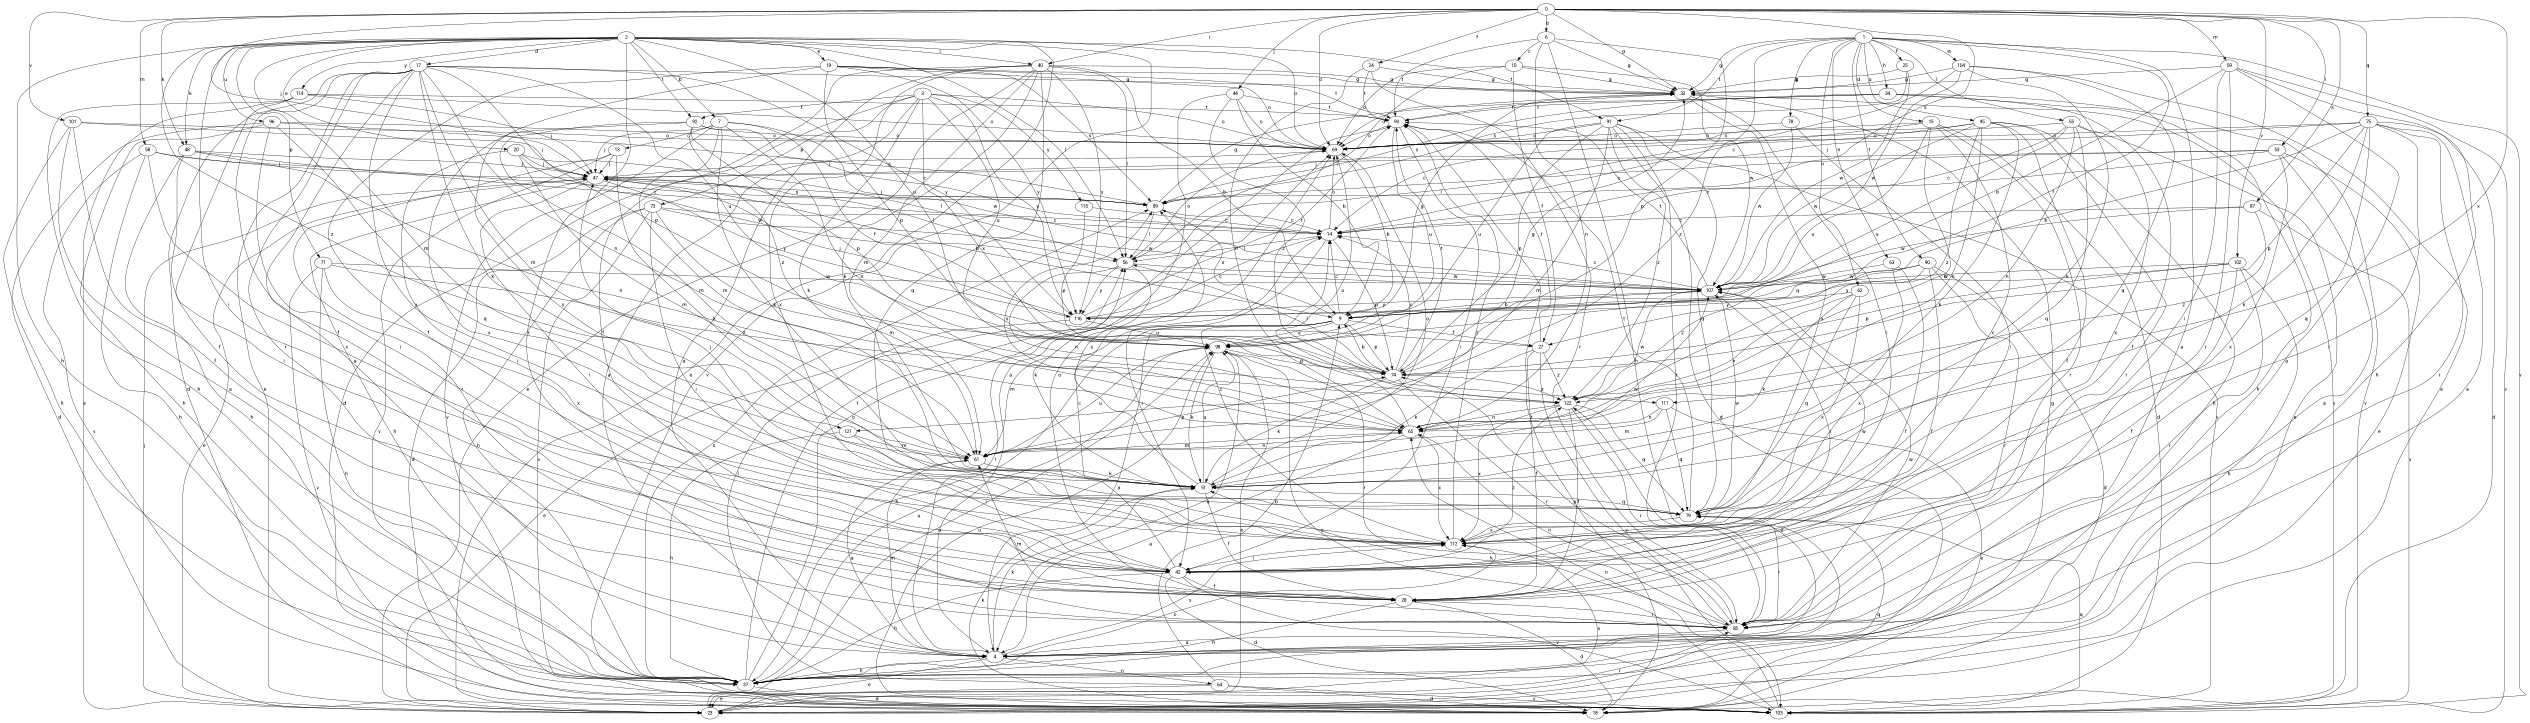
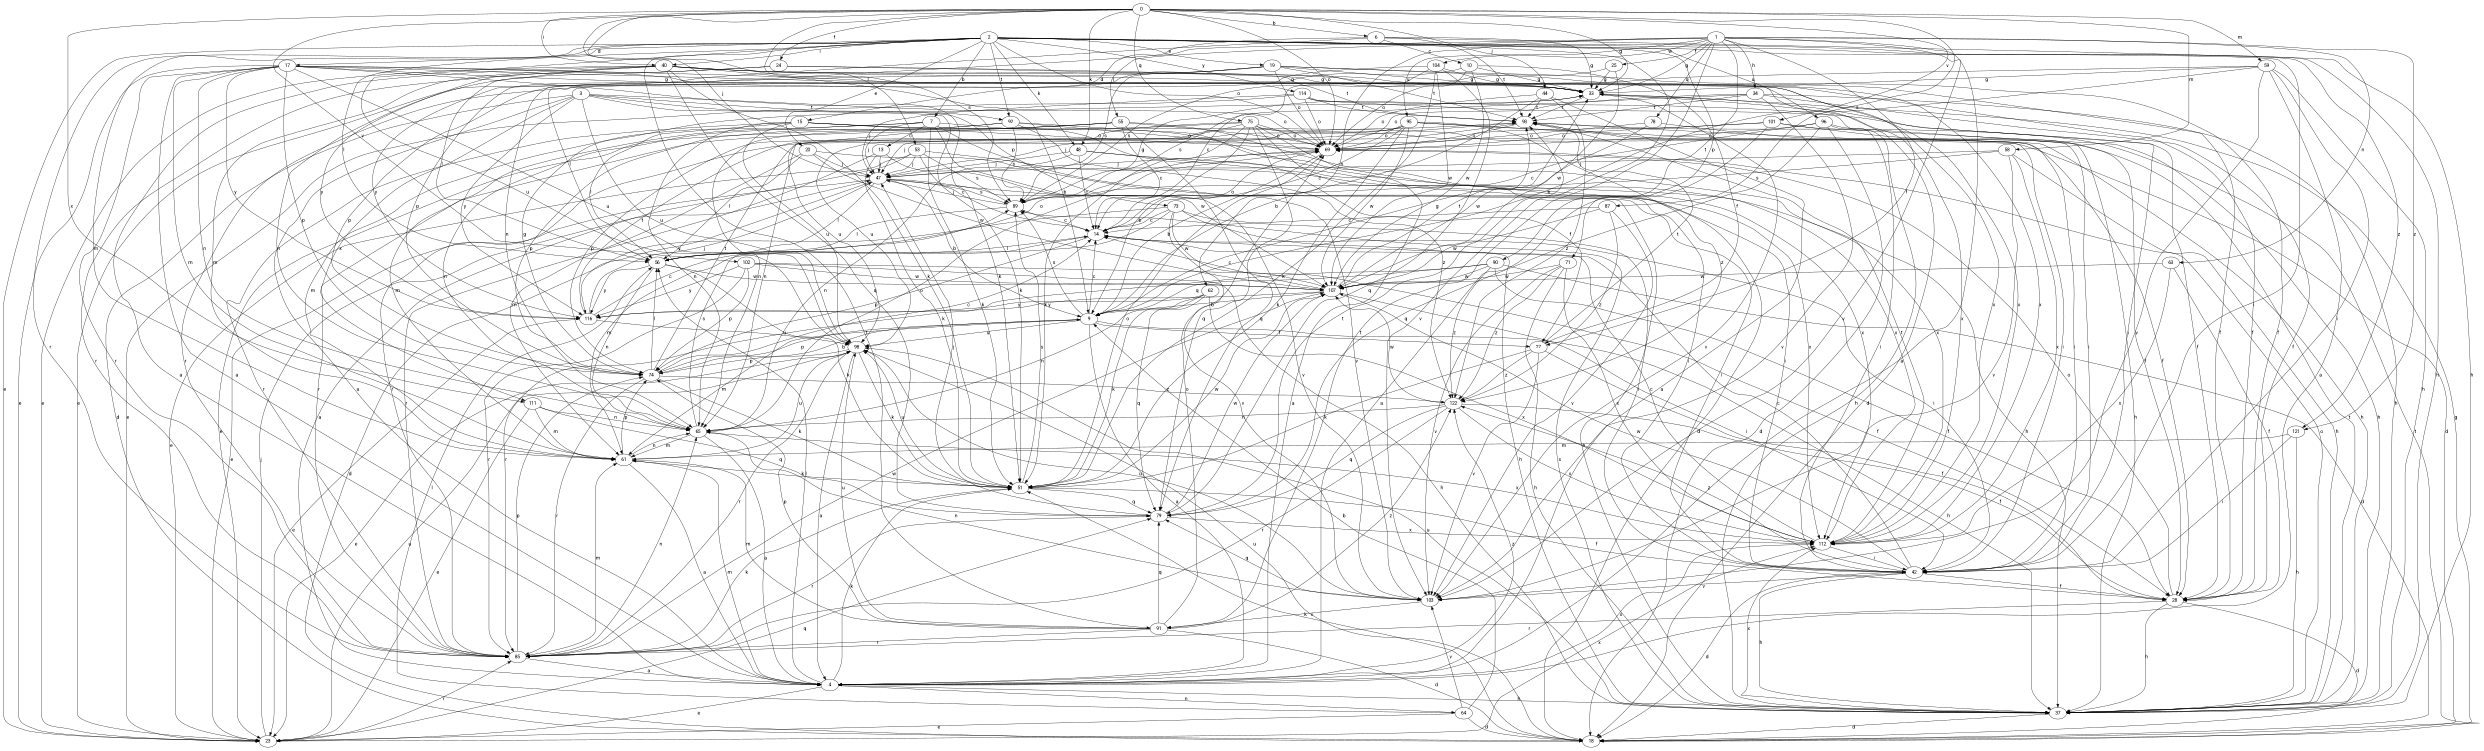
(1084, 206) -> none
(2216, 418) -> (1302, 614)
